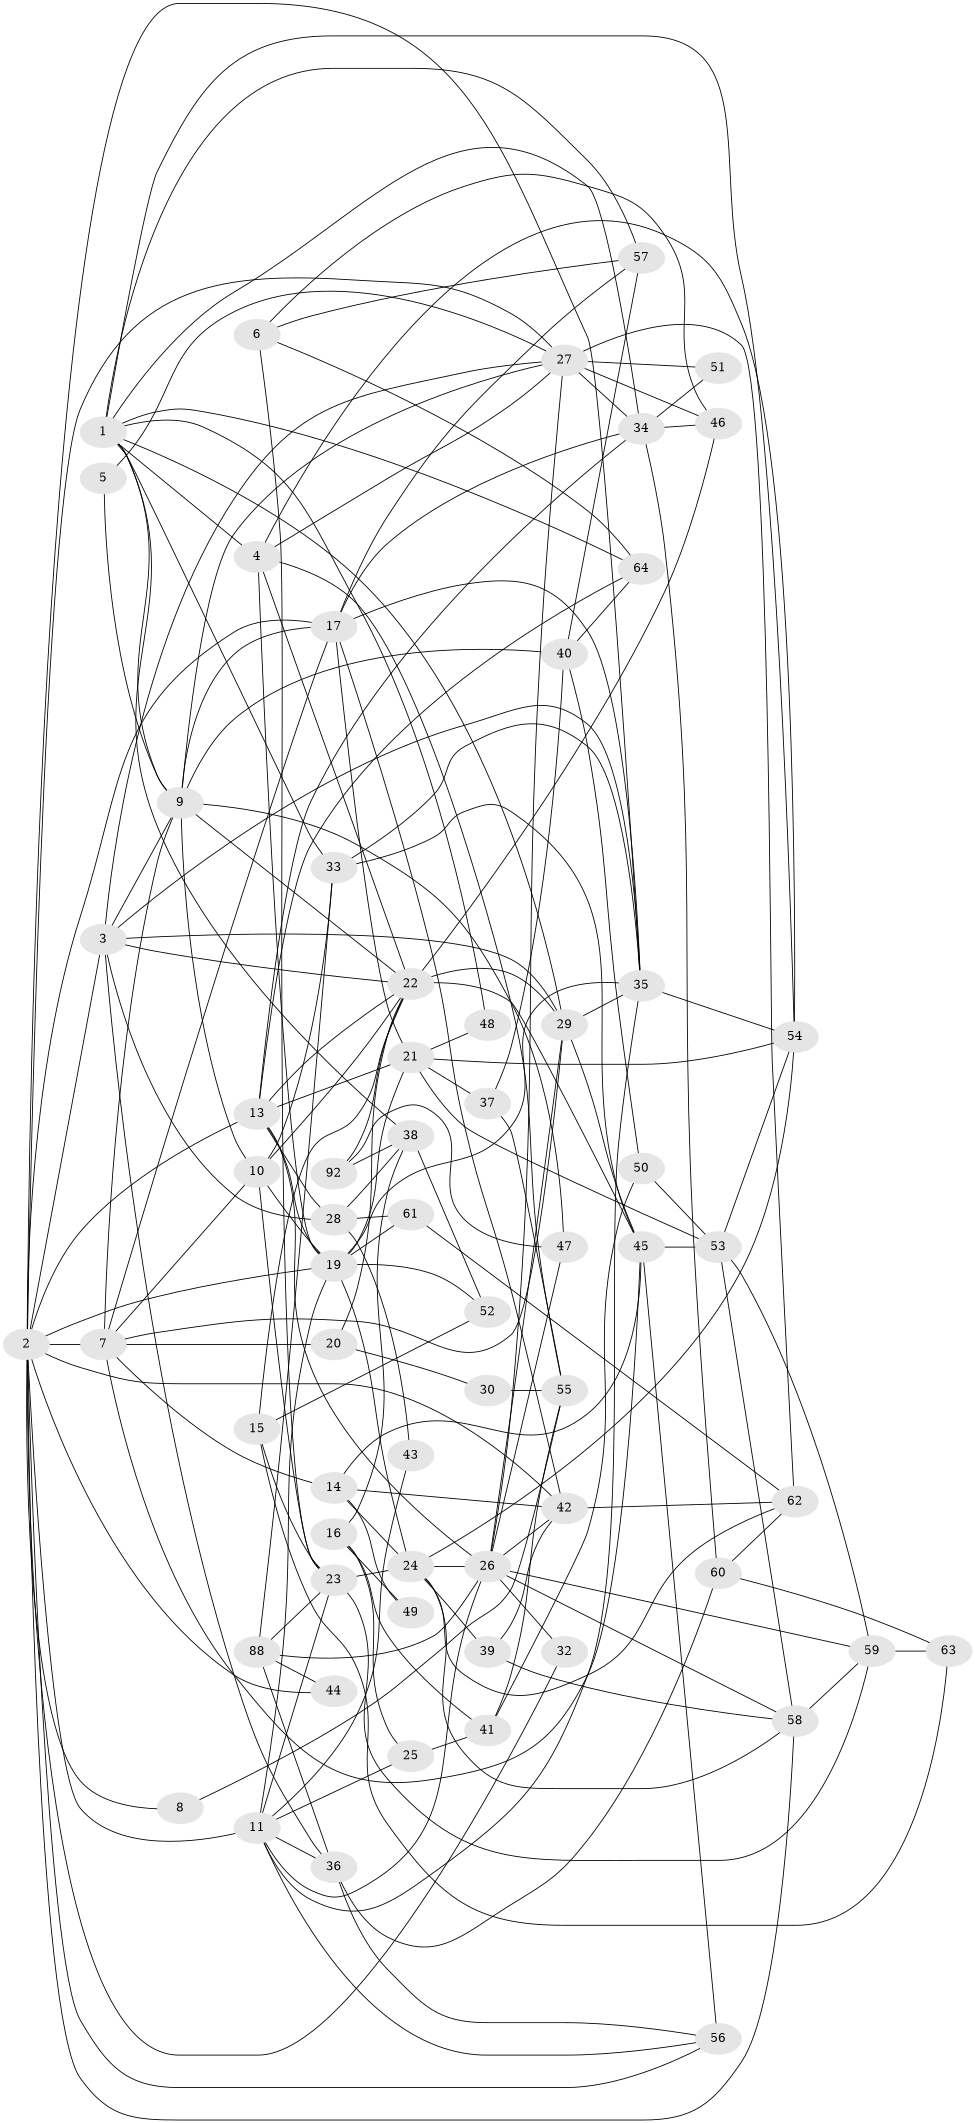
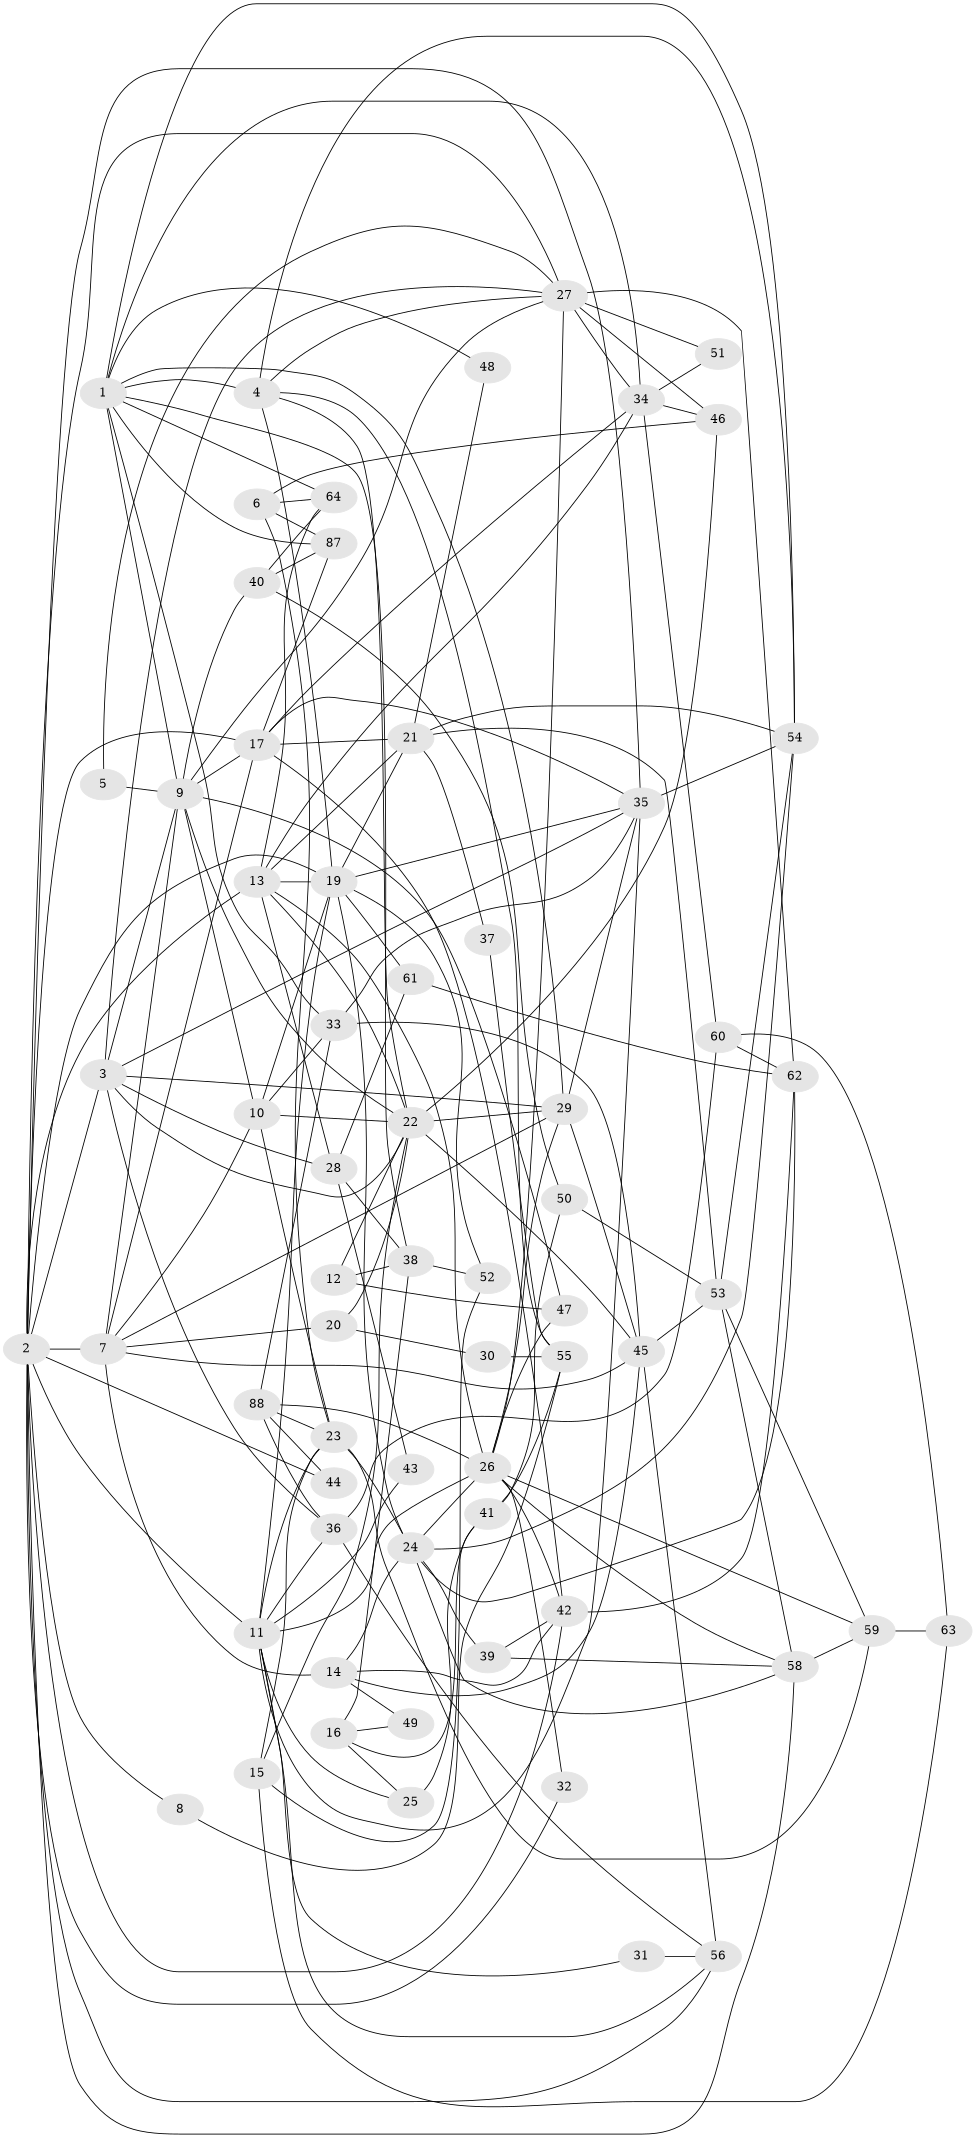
(641, 258) -> (334, 544)
(543, 882) -> none
(334, 1174) -> (334, 1280)
none -> (641, 1956)
